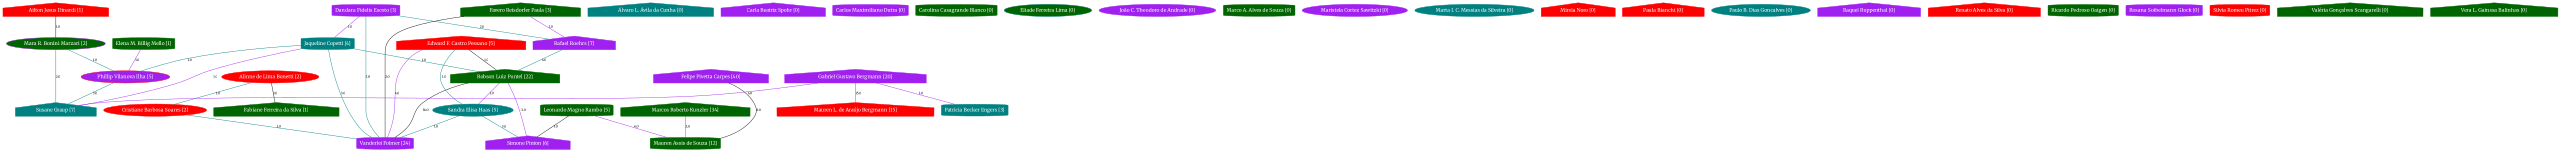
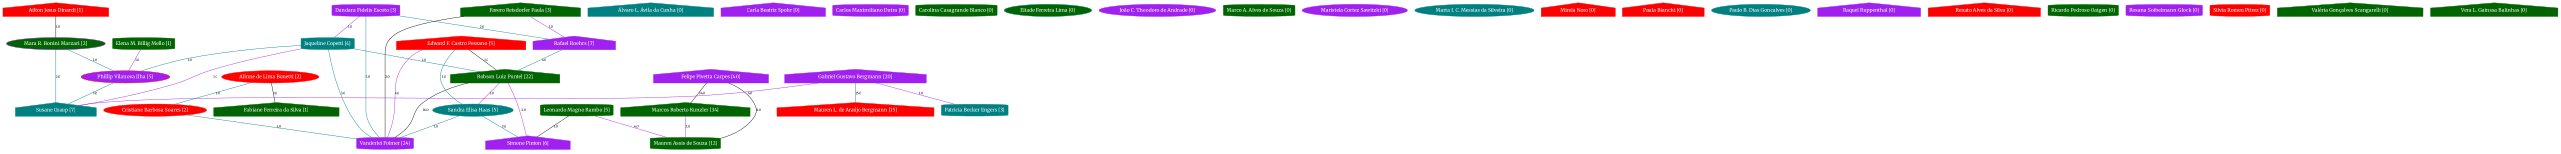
none -> (699, 93)
